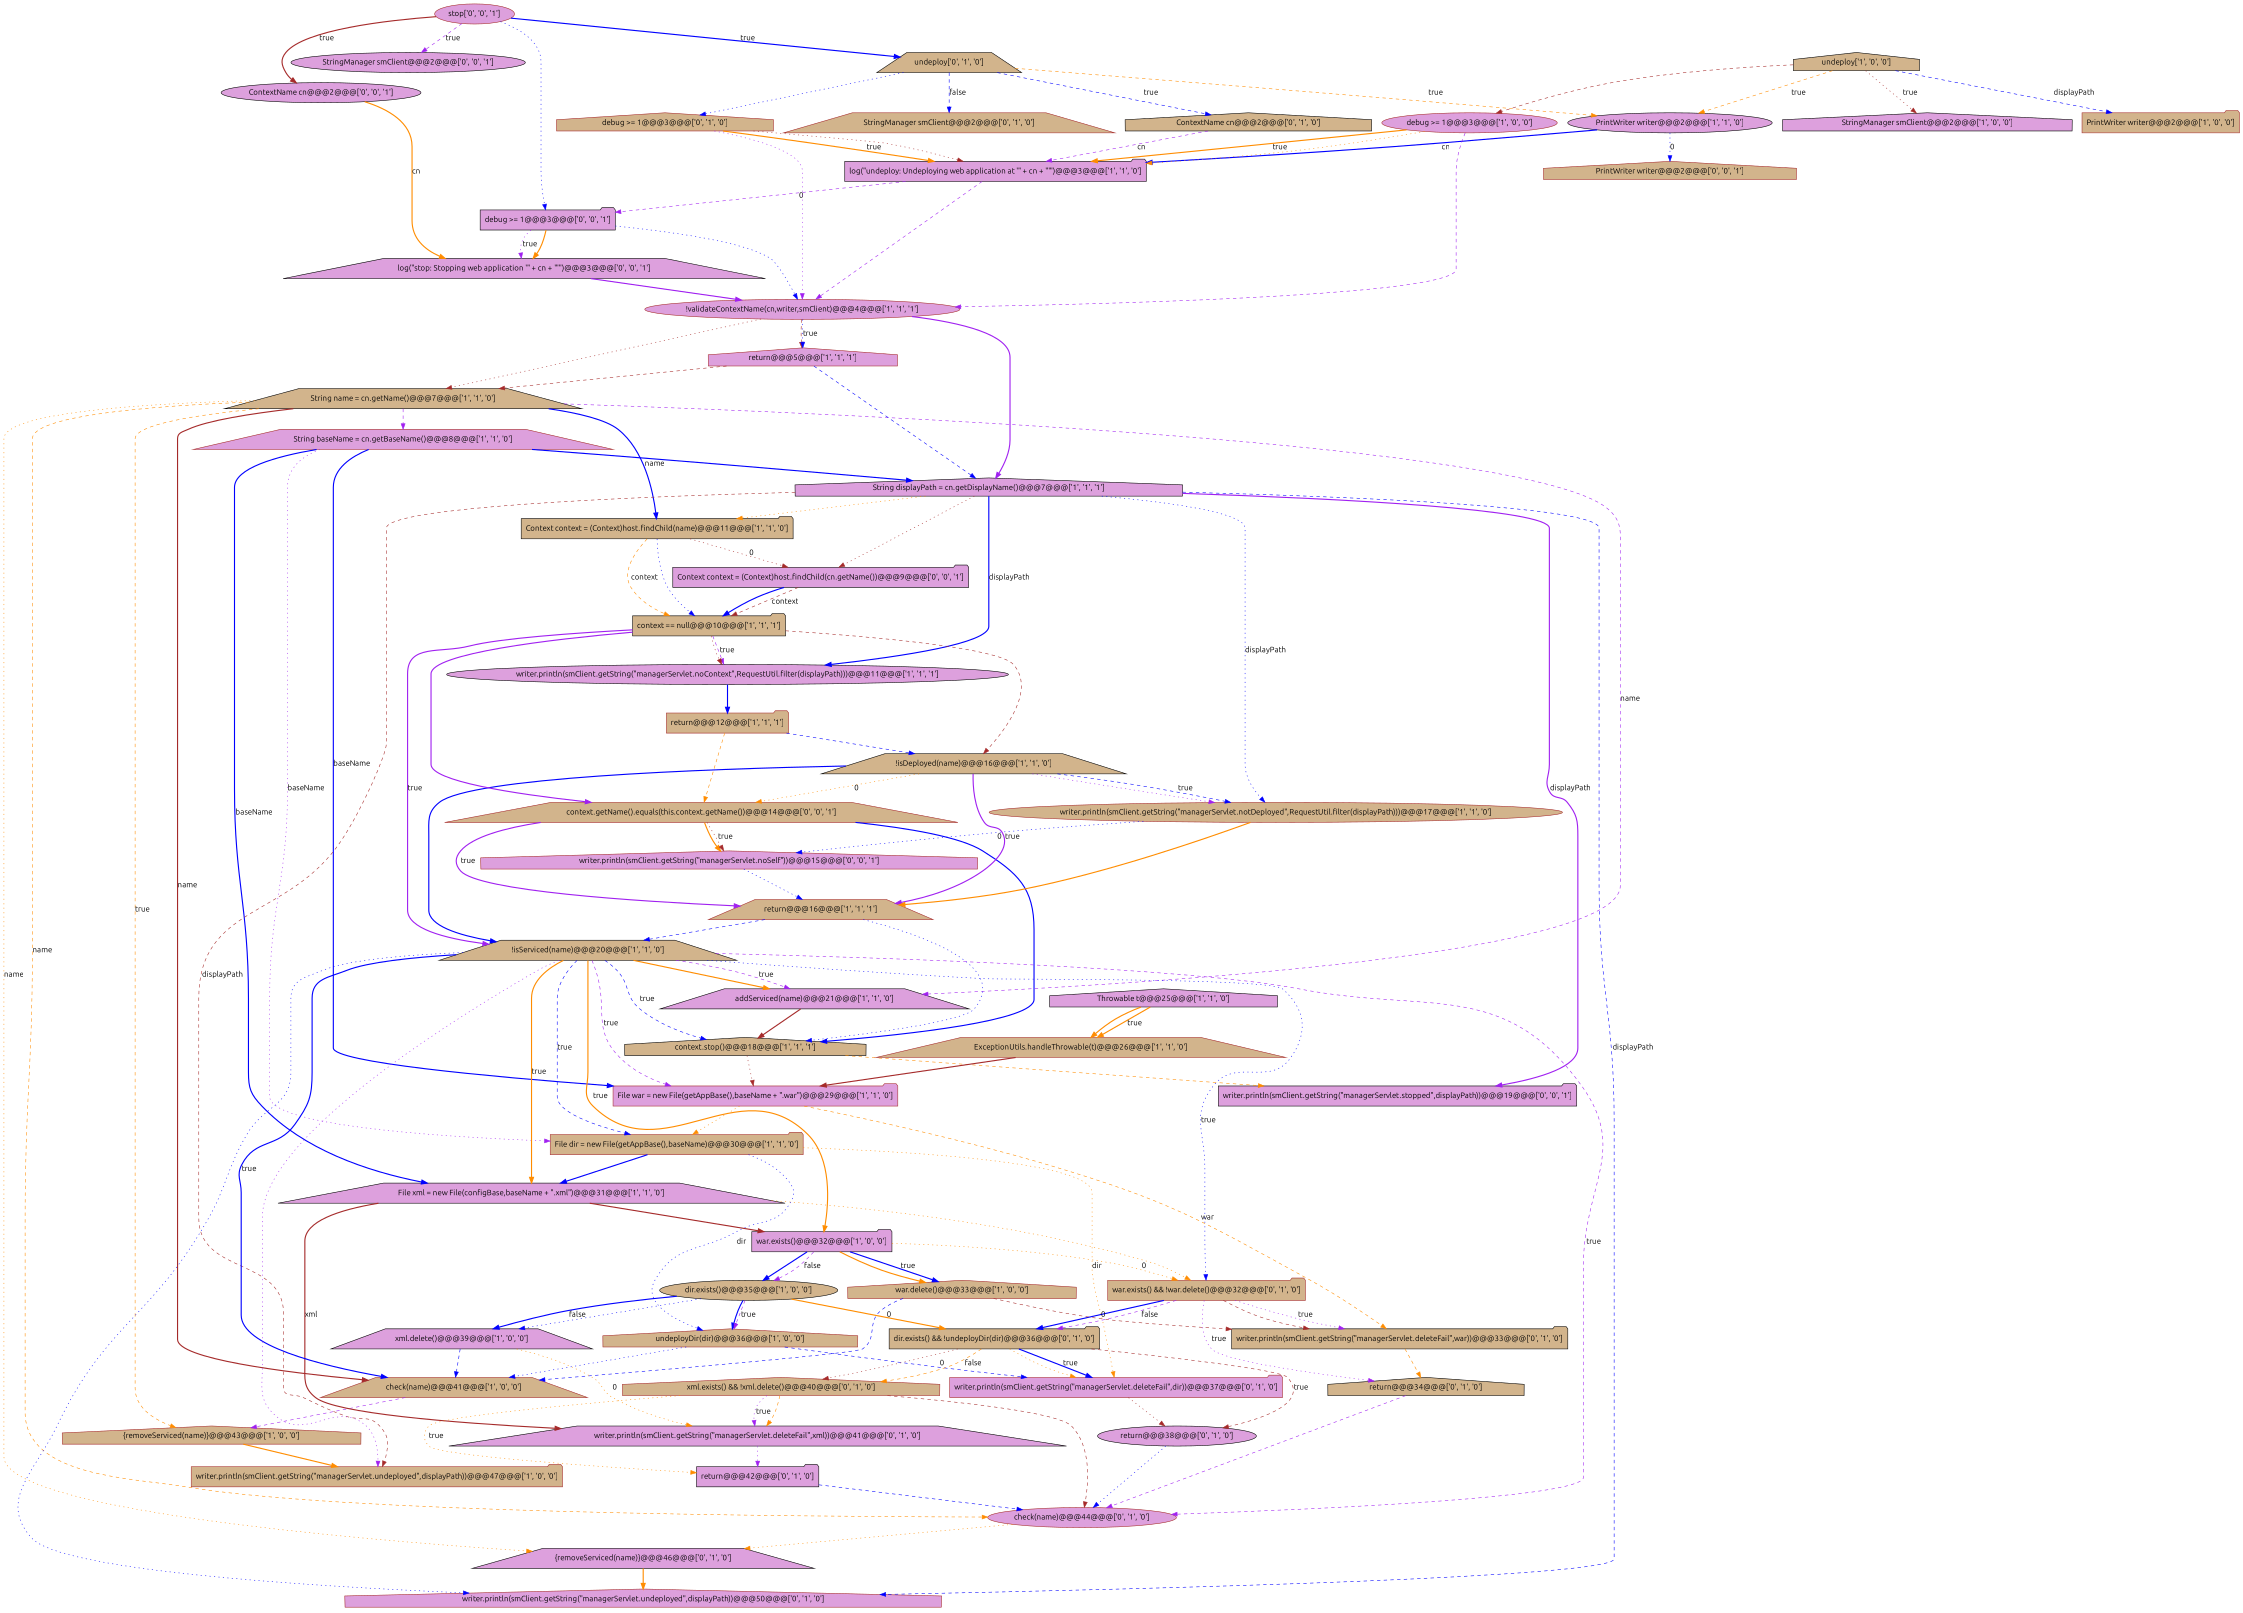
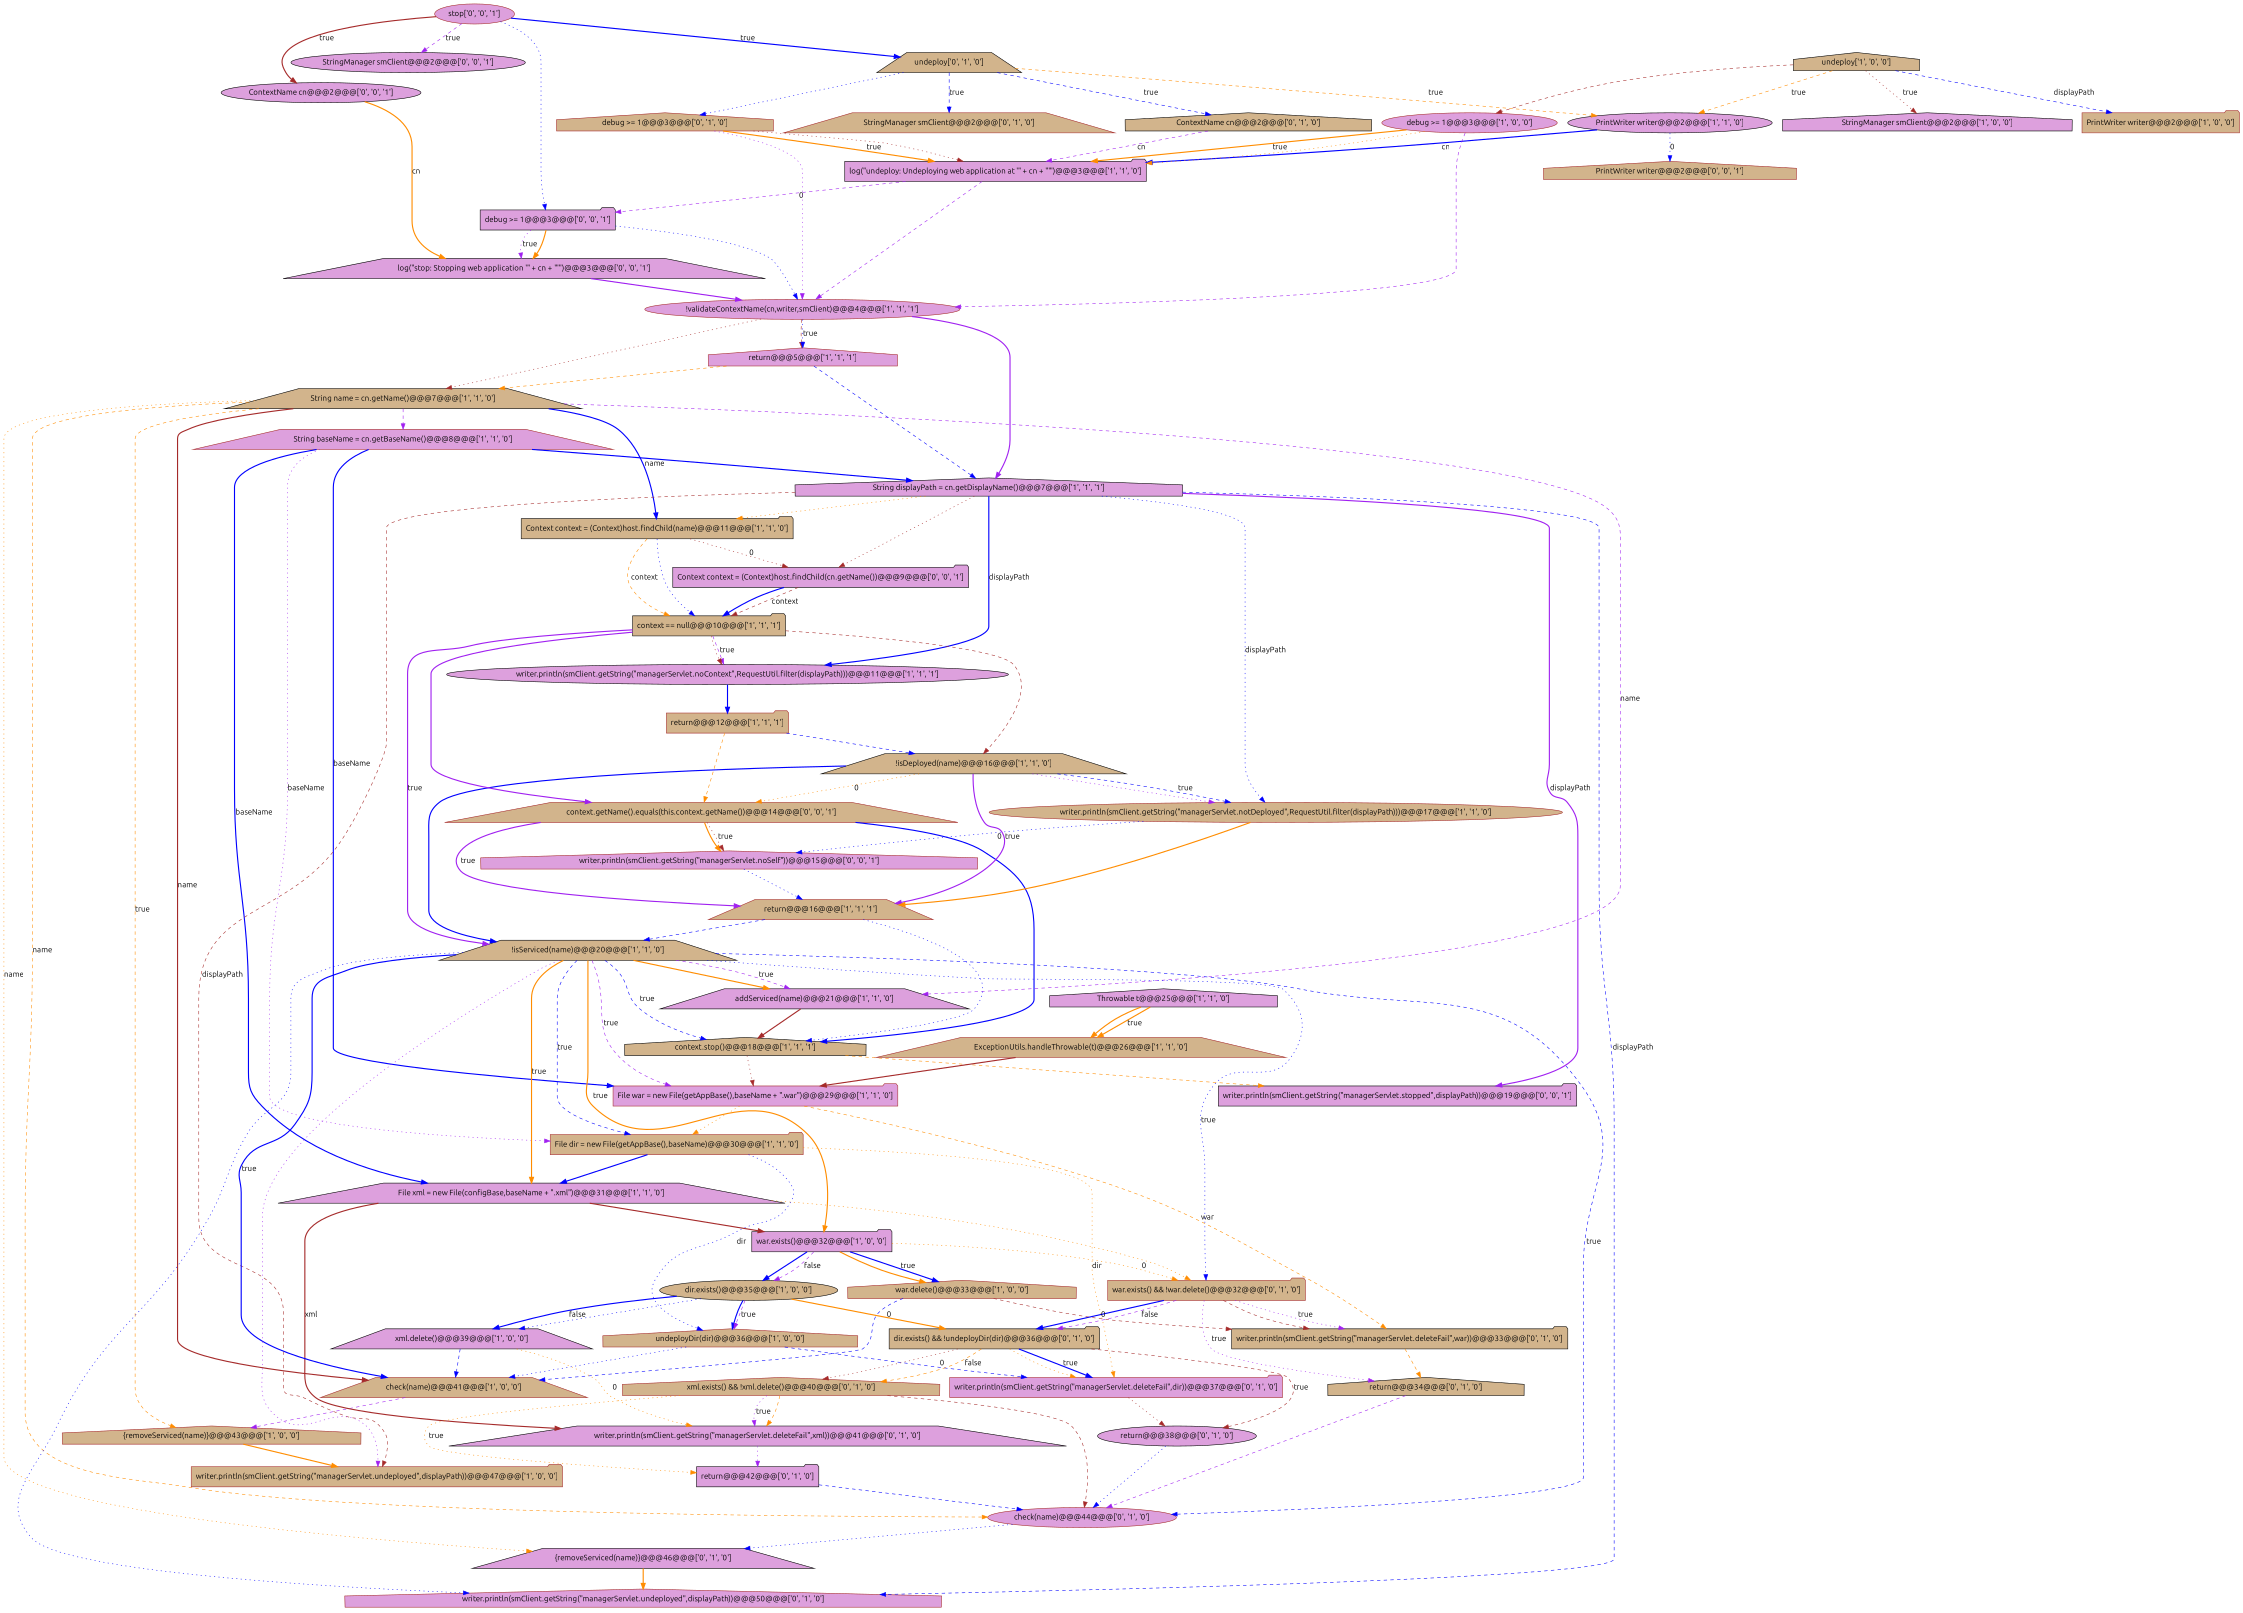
(958, 93) -> (957, 93)
(616, 377) -> (616, 377)
(1553, 1052) -> (1553, 1052)
(881, 1536) -> (881, 1536)
